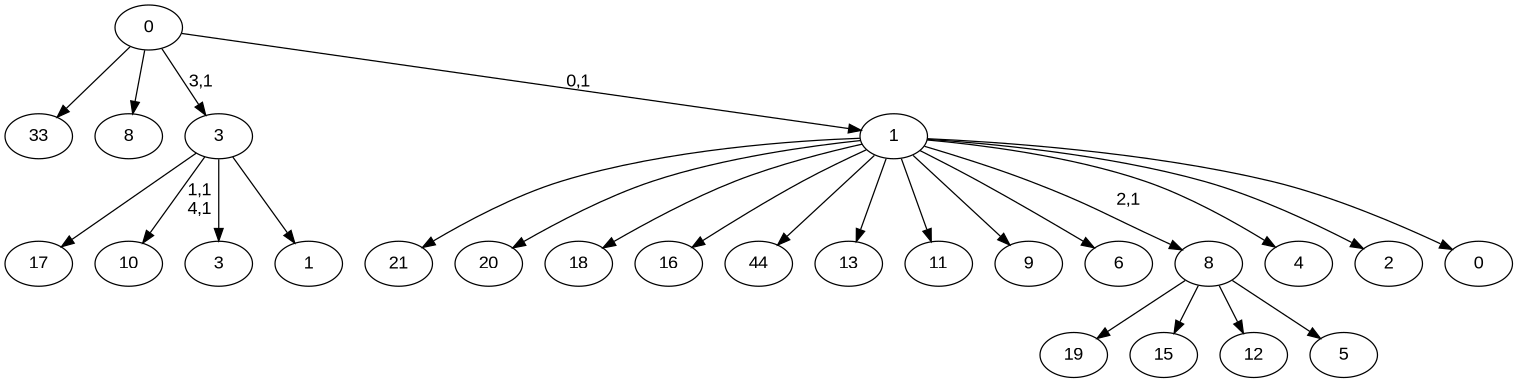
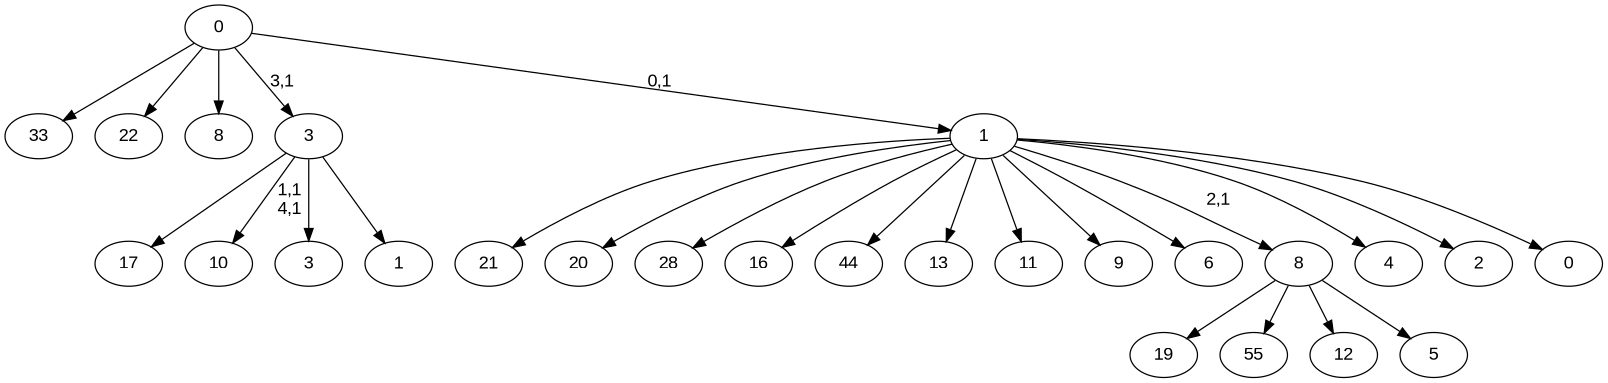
none -> (129, 136)
(579, 264) -> (669, 264)
(1164, 355) -> (1254, 355)
